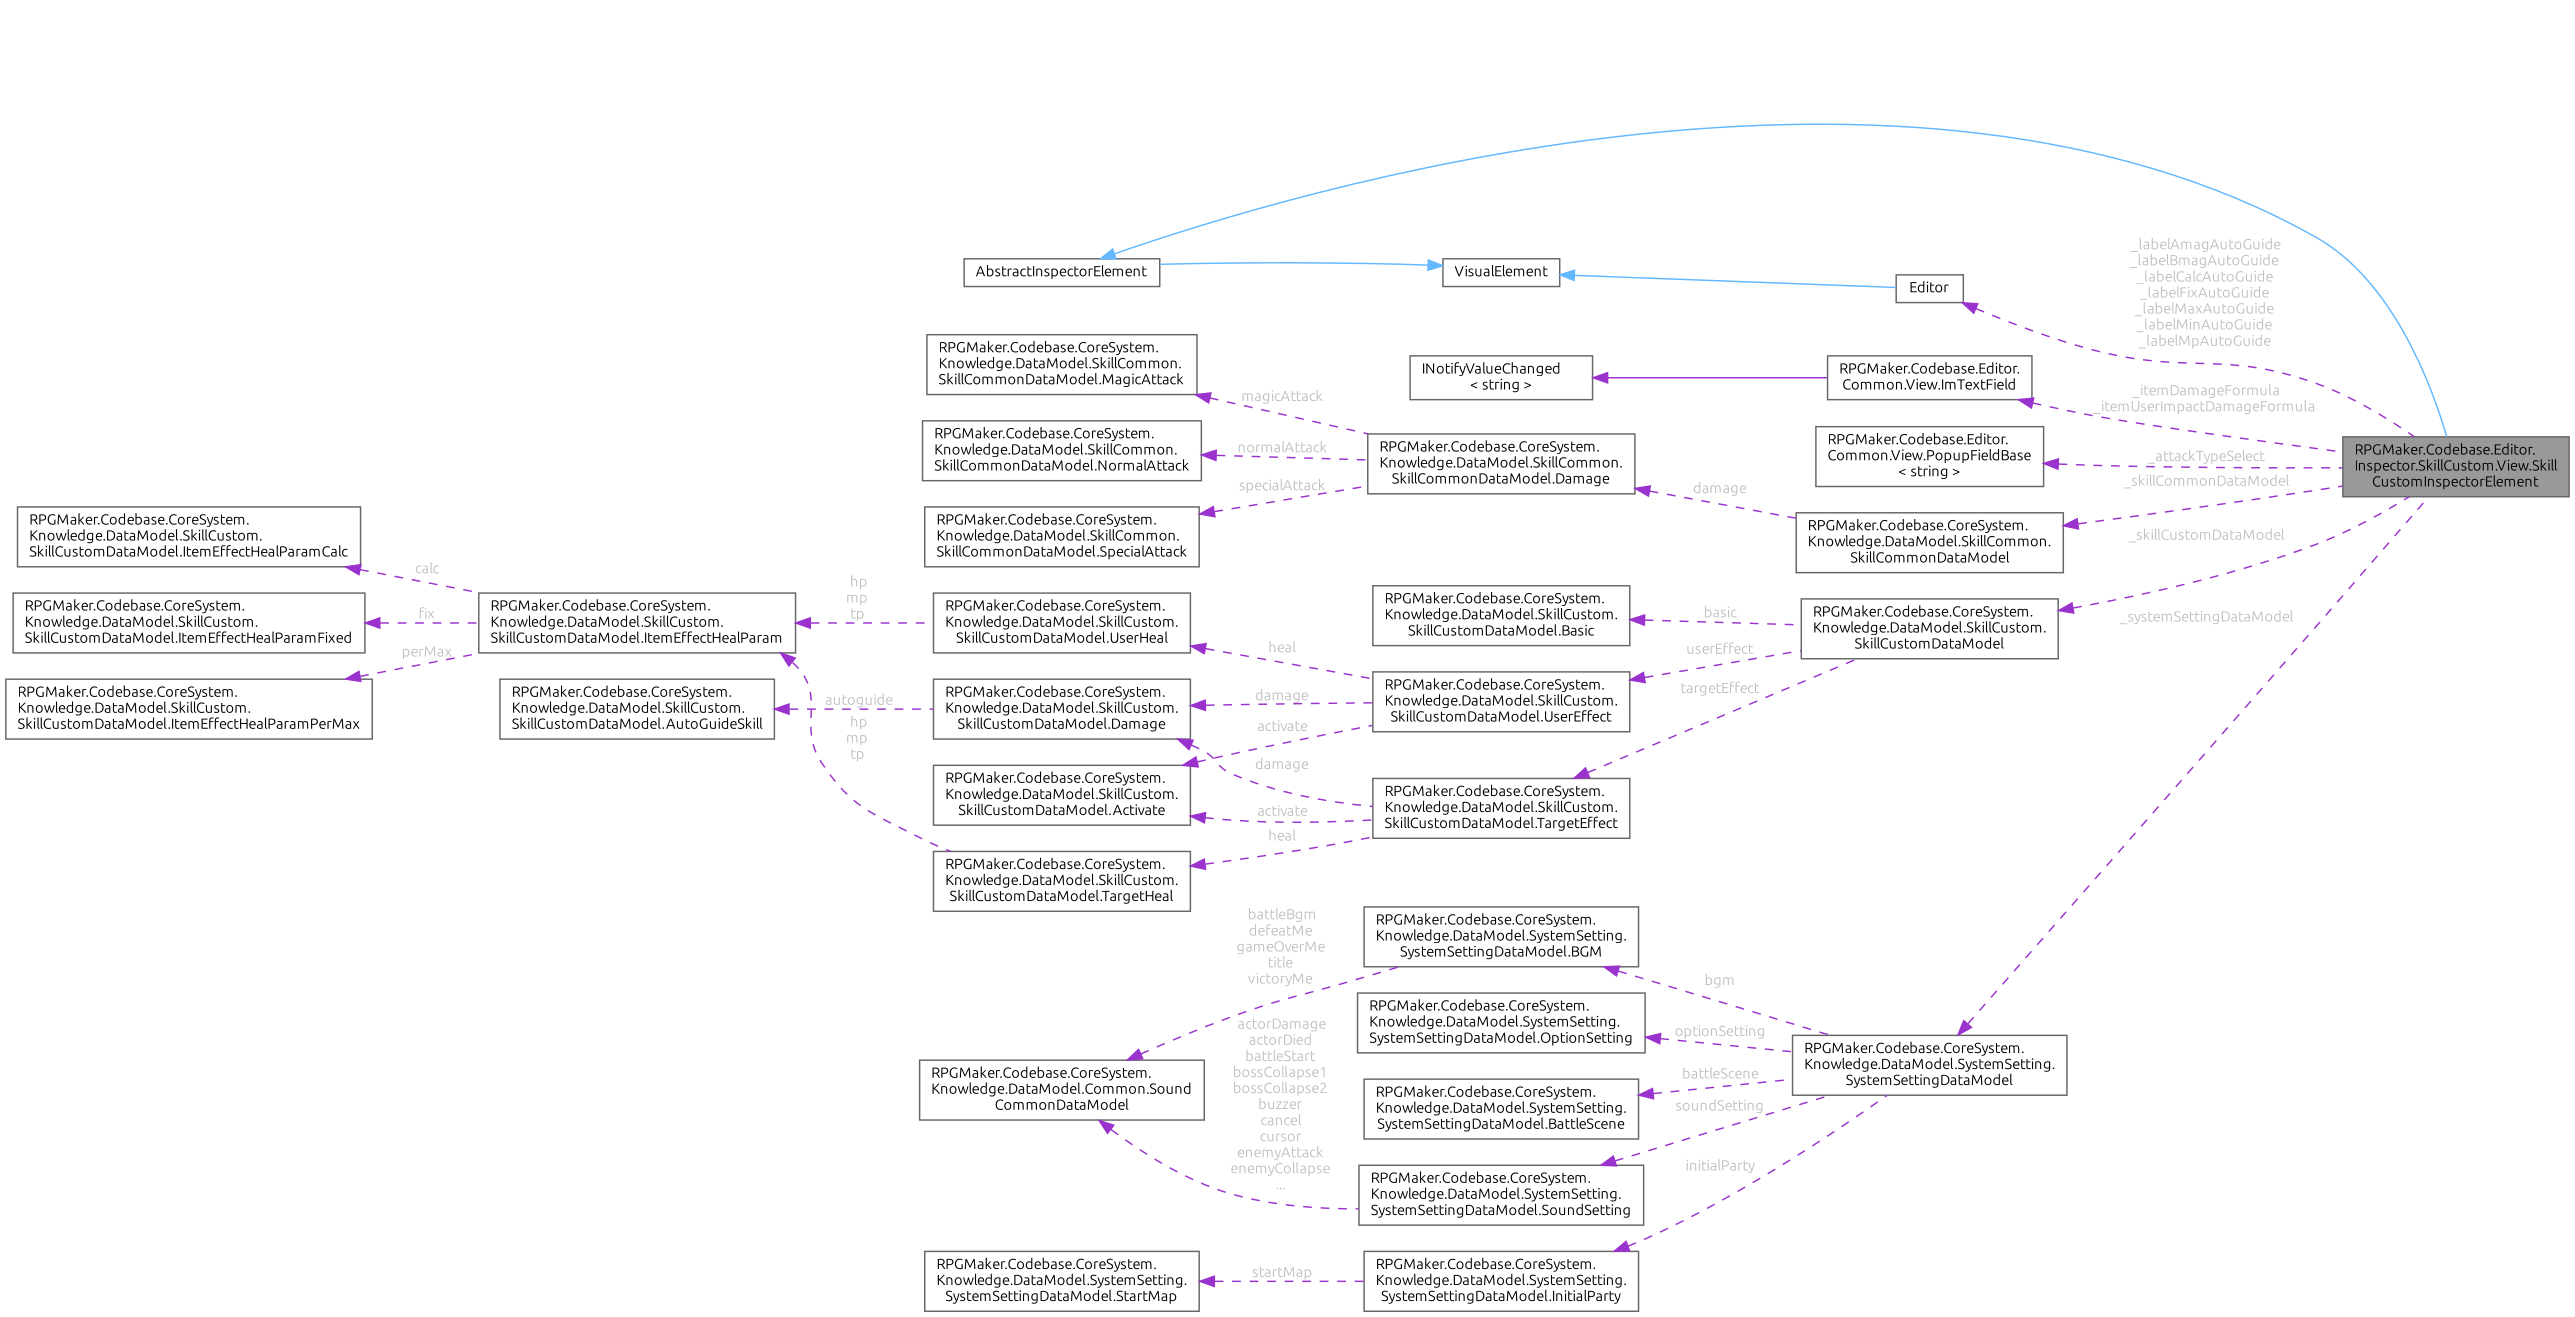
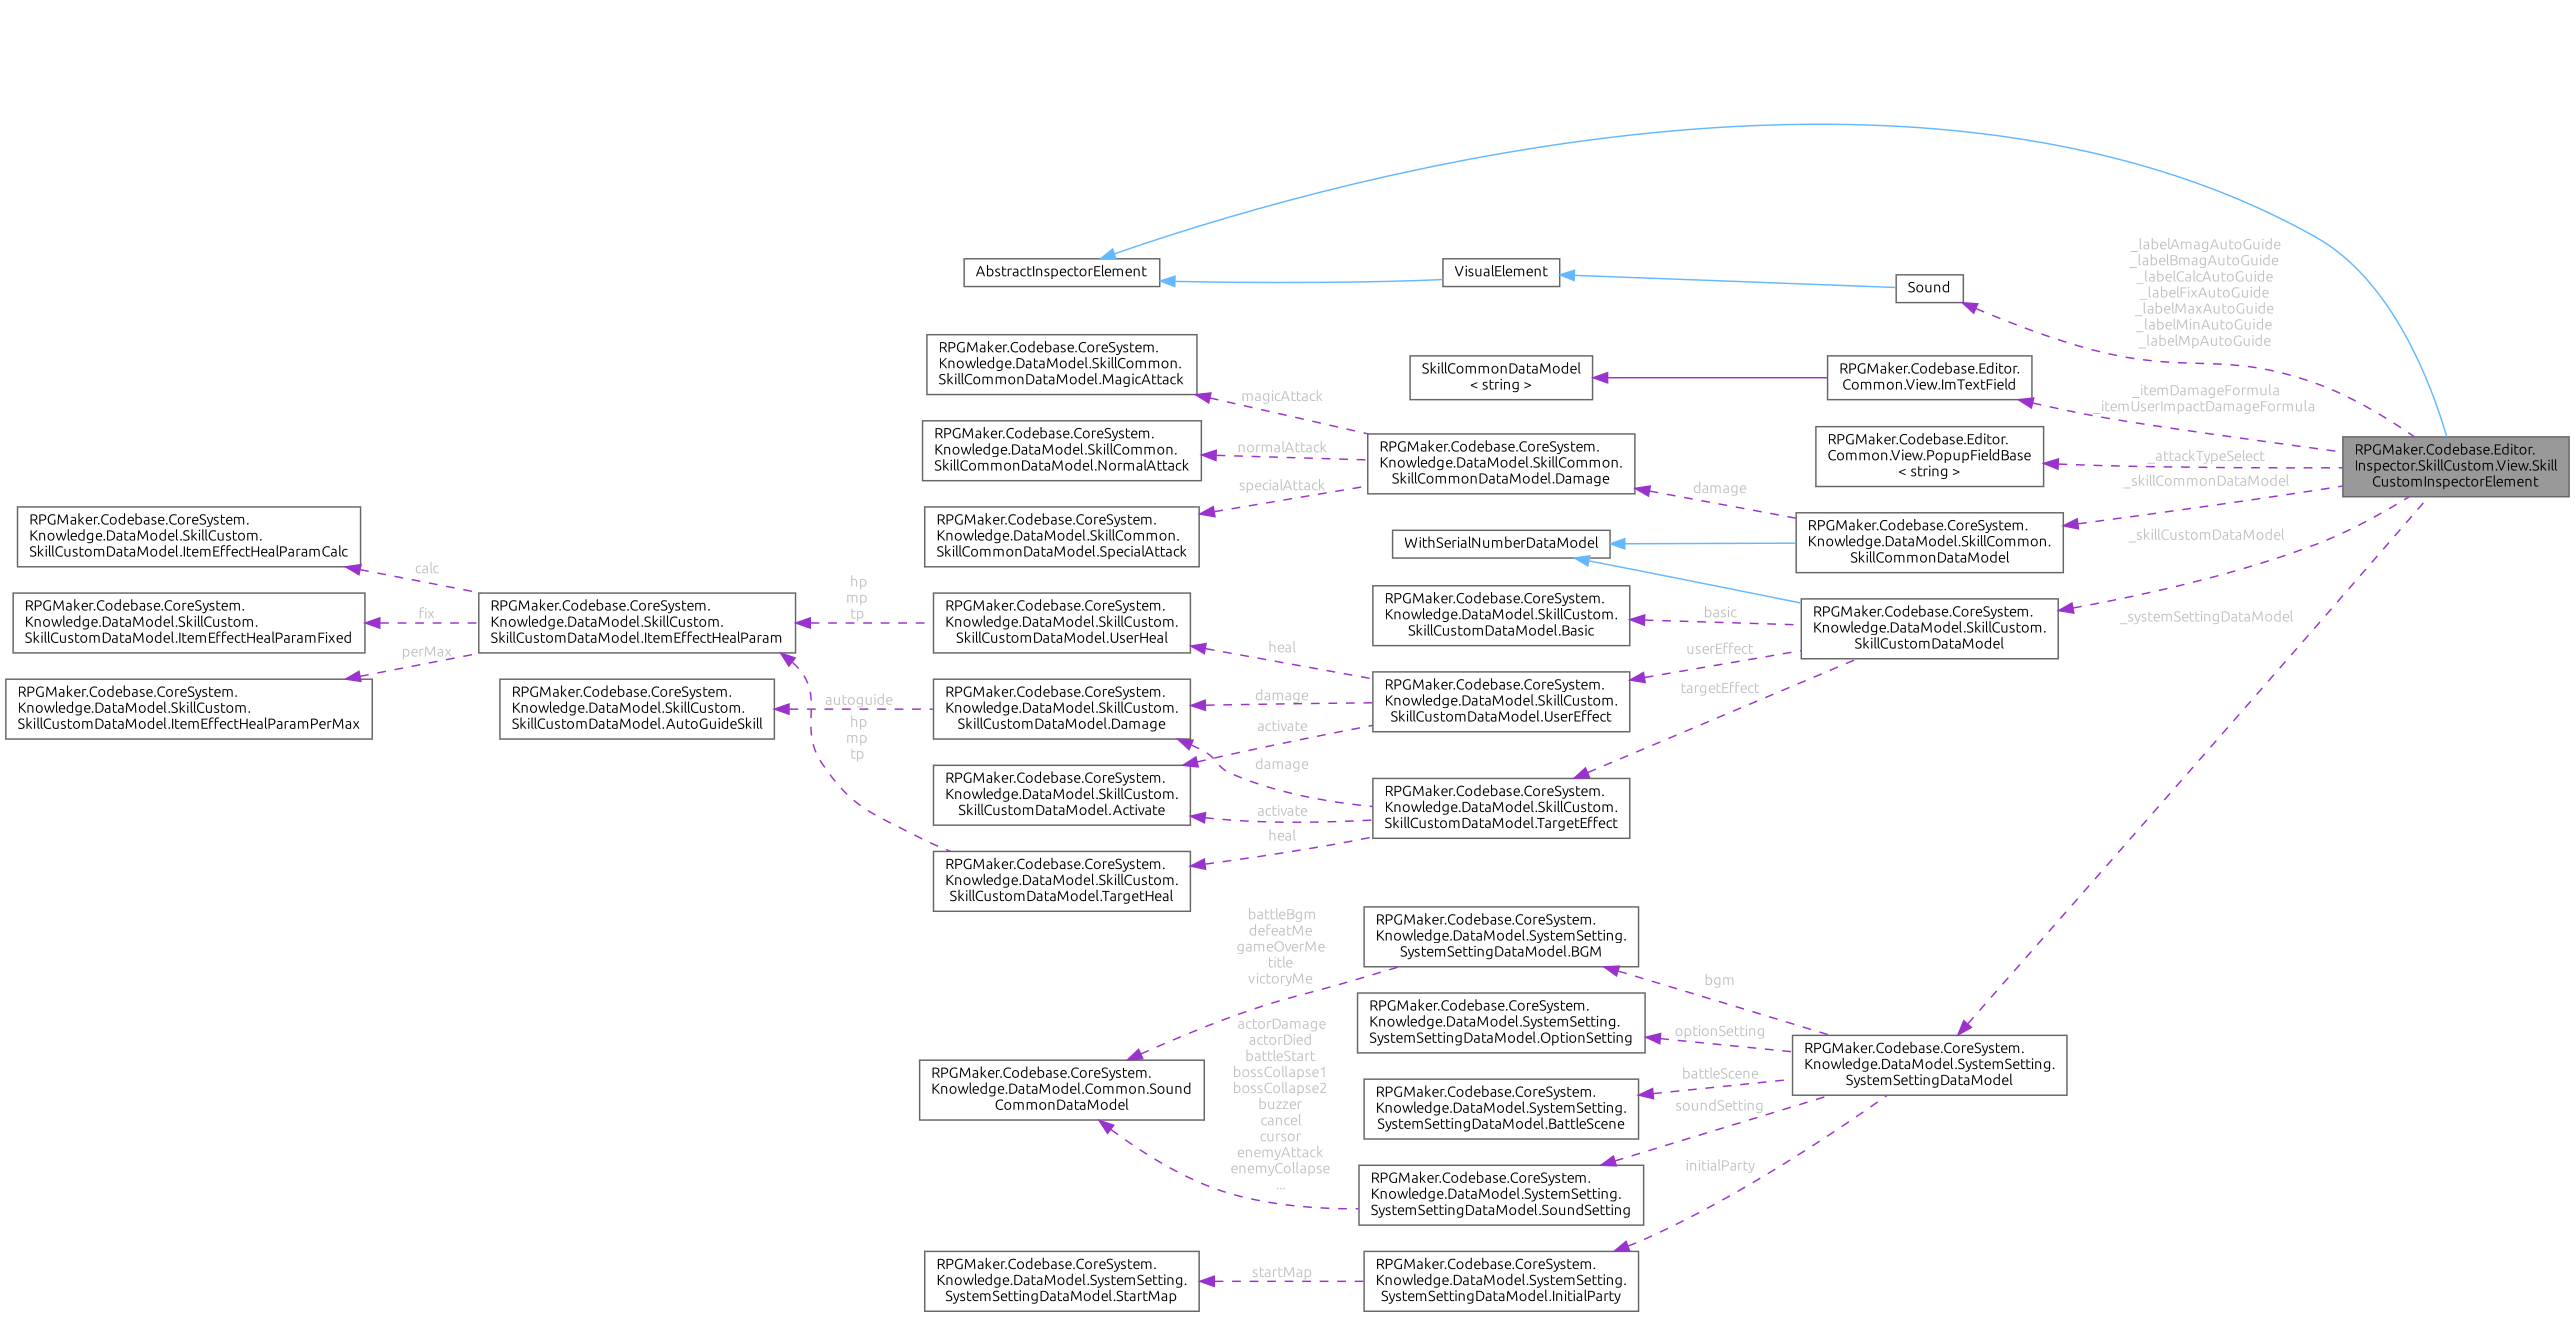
(1294, 263) -> (1309, 282)
(1930, 289) -> (1930, 289)
(1501, 378) -> (1501, 378)
none -> (1501, 544)
